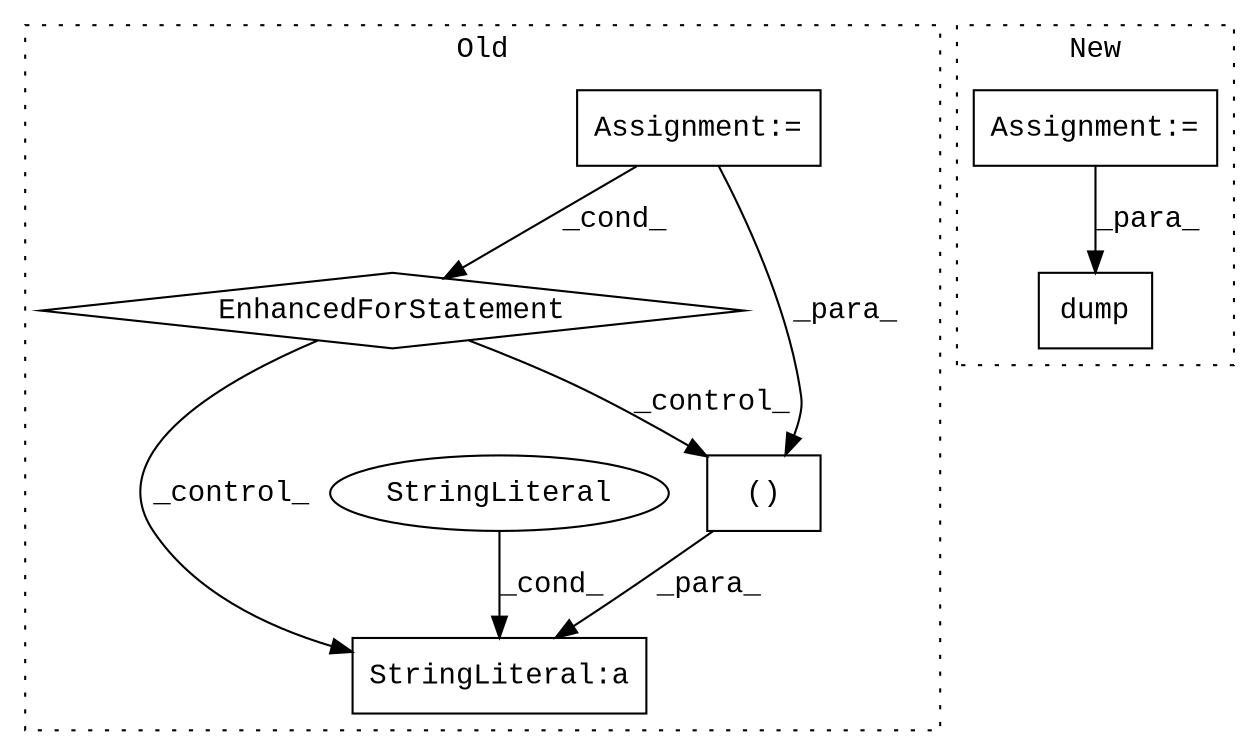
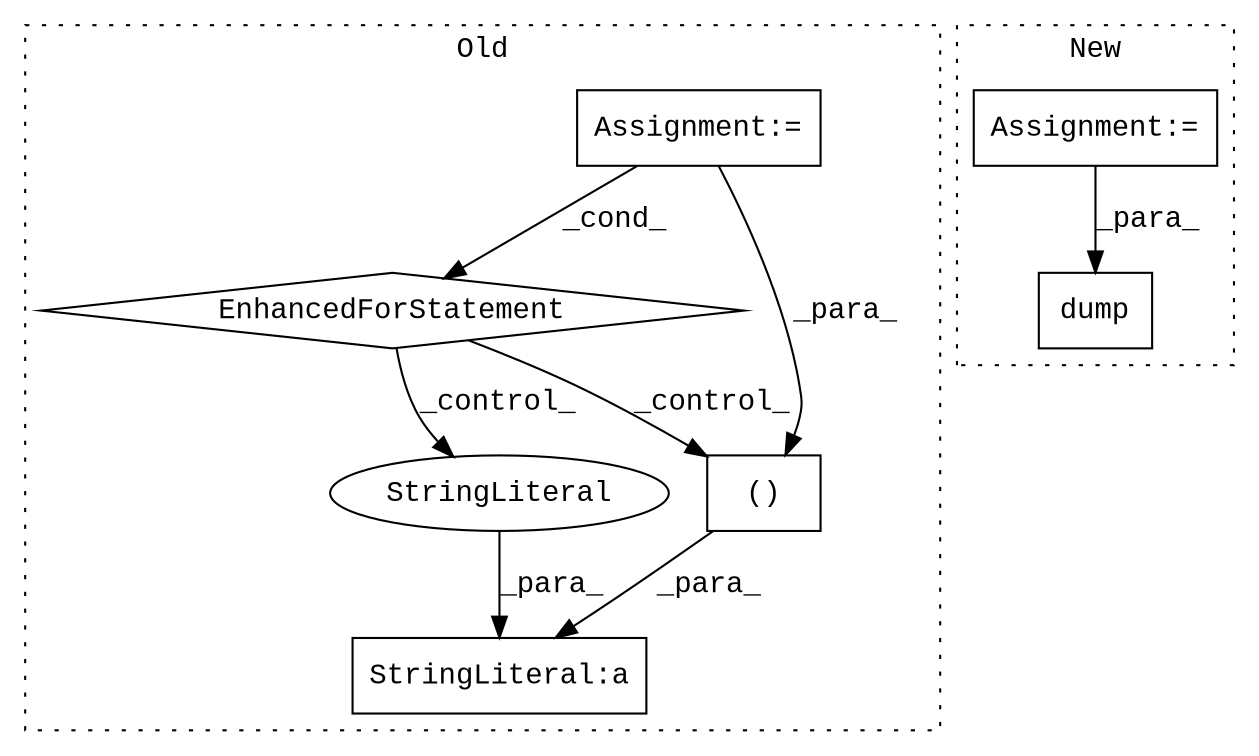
(141, 499) -> (410, 398)
(552, 584) -> (552, 584)
